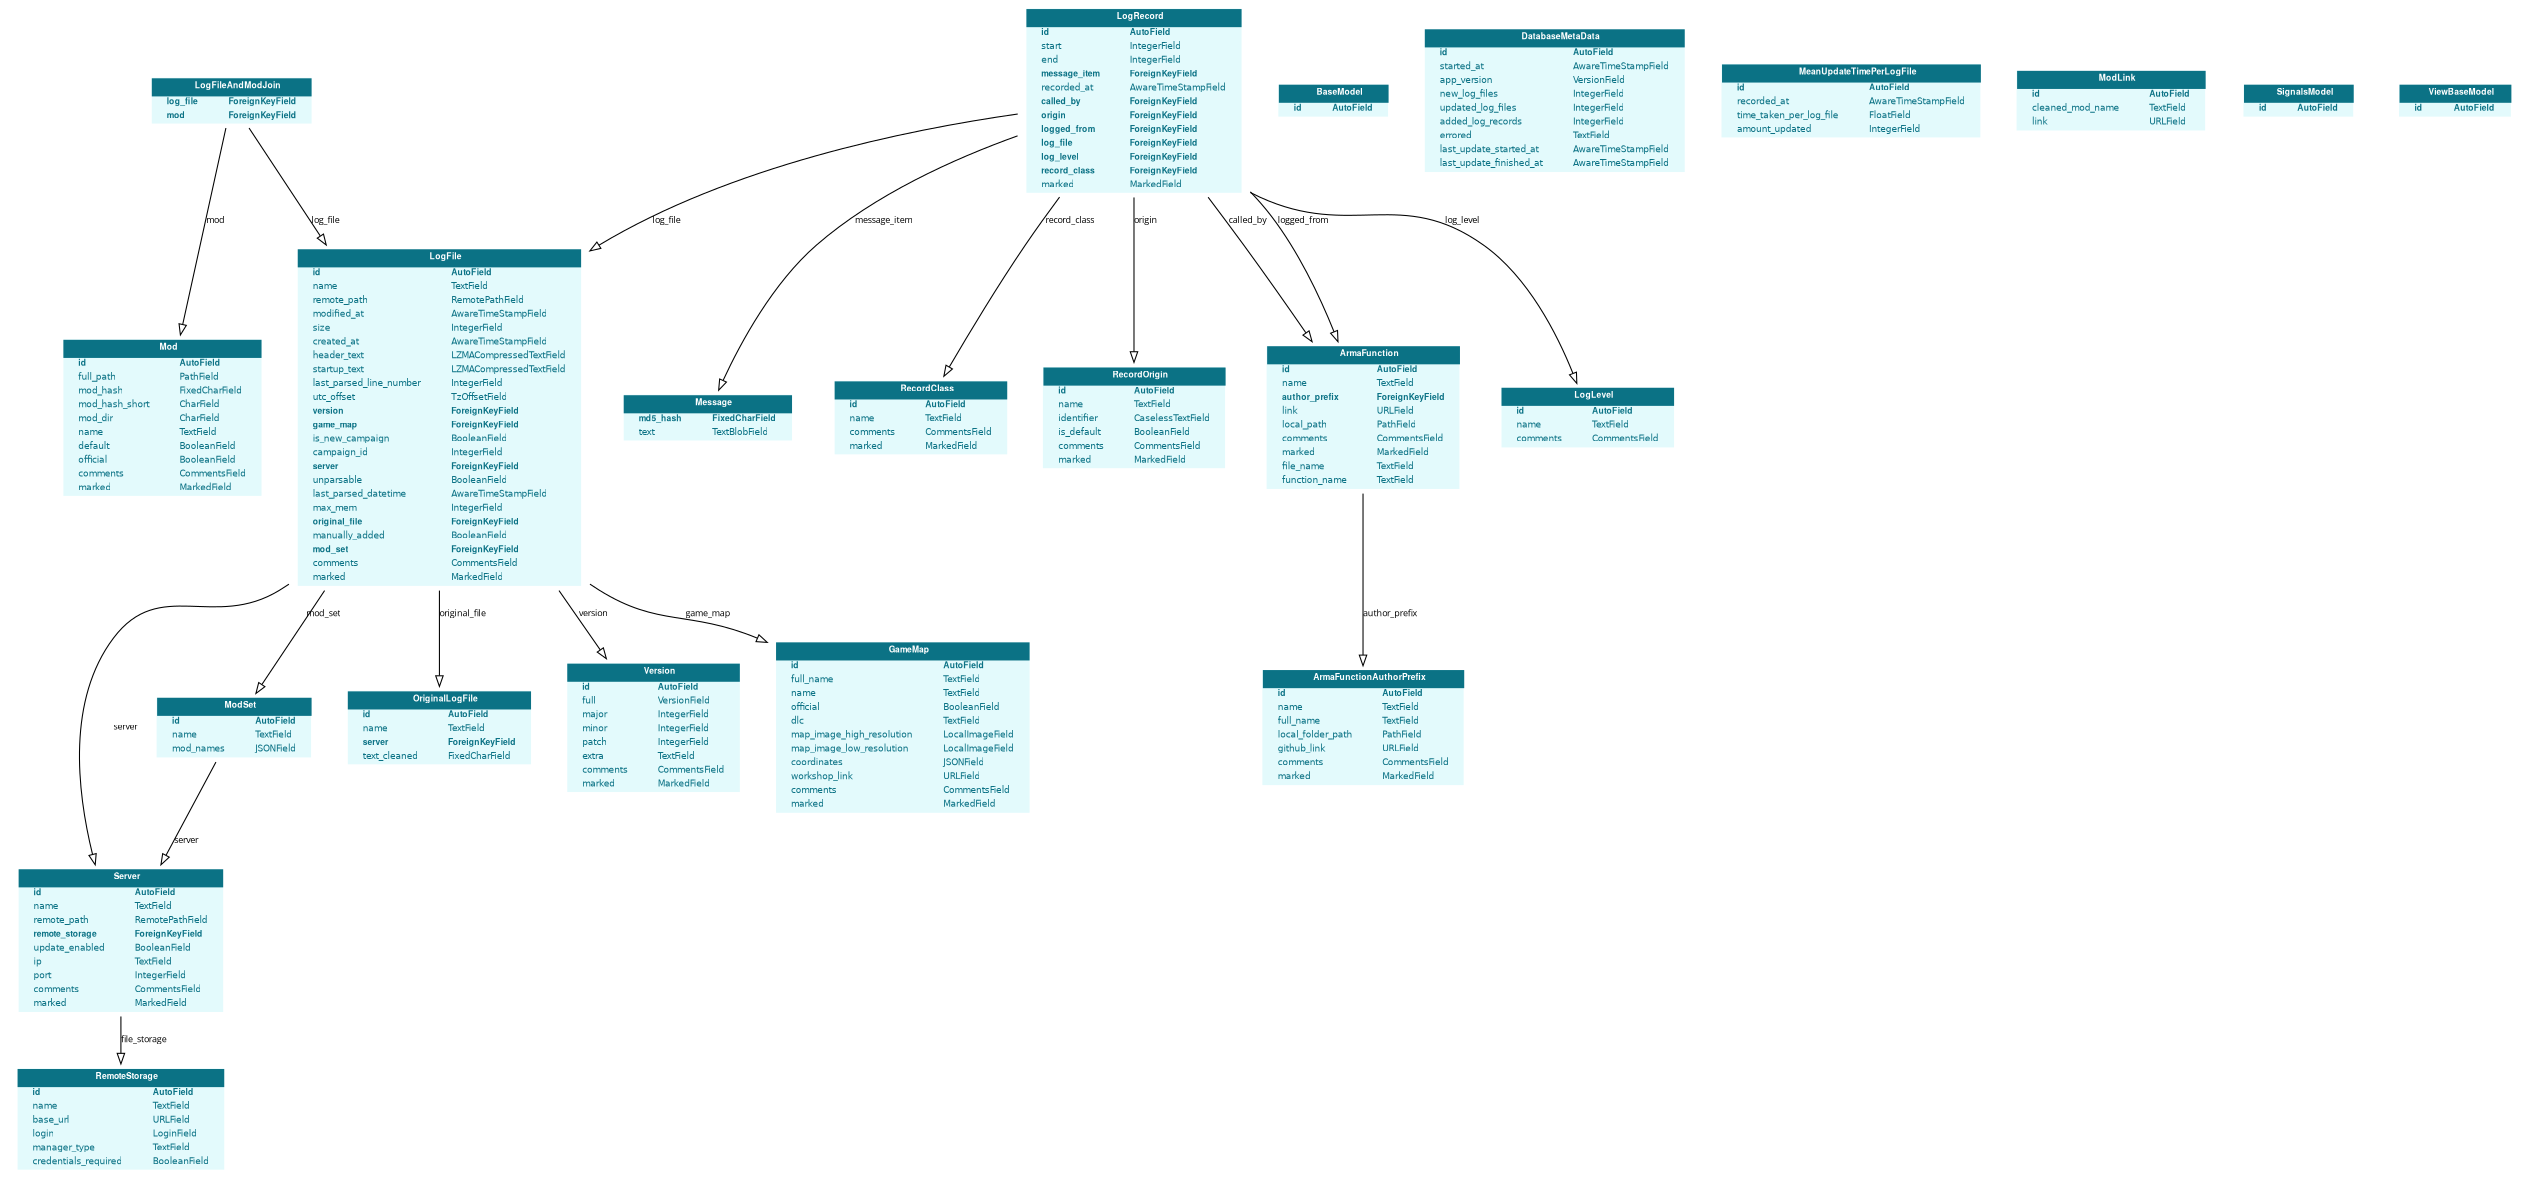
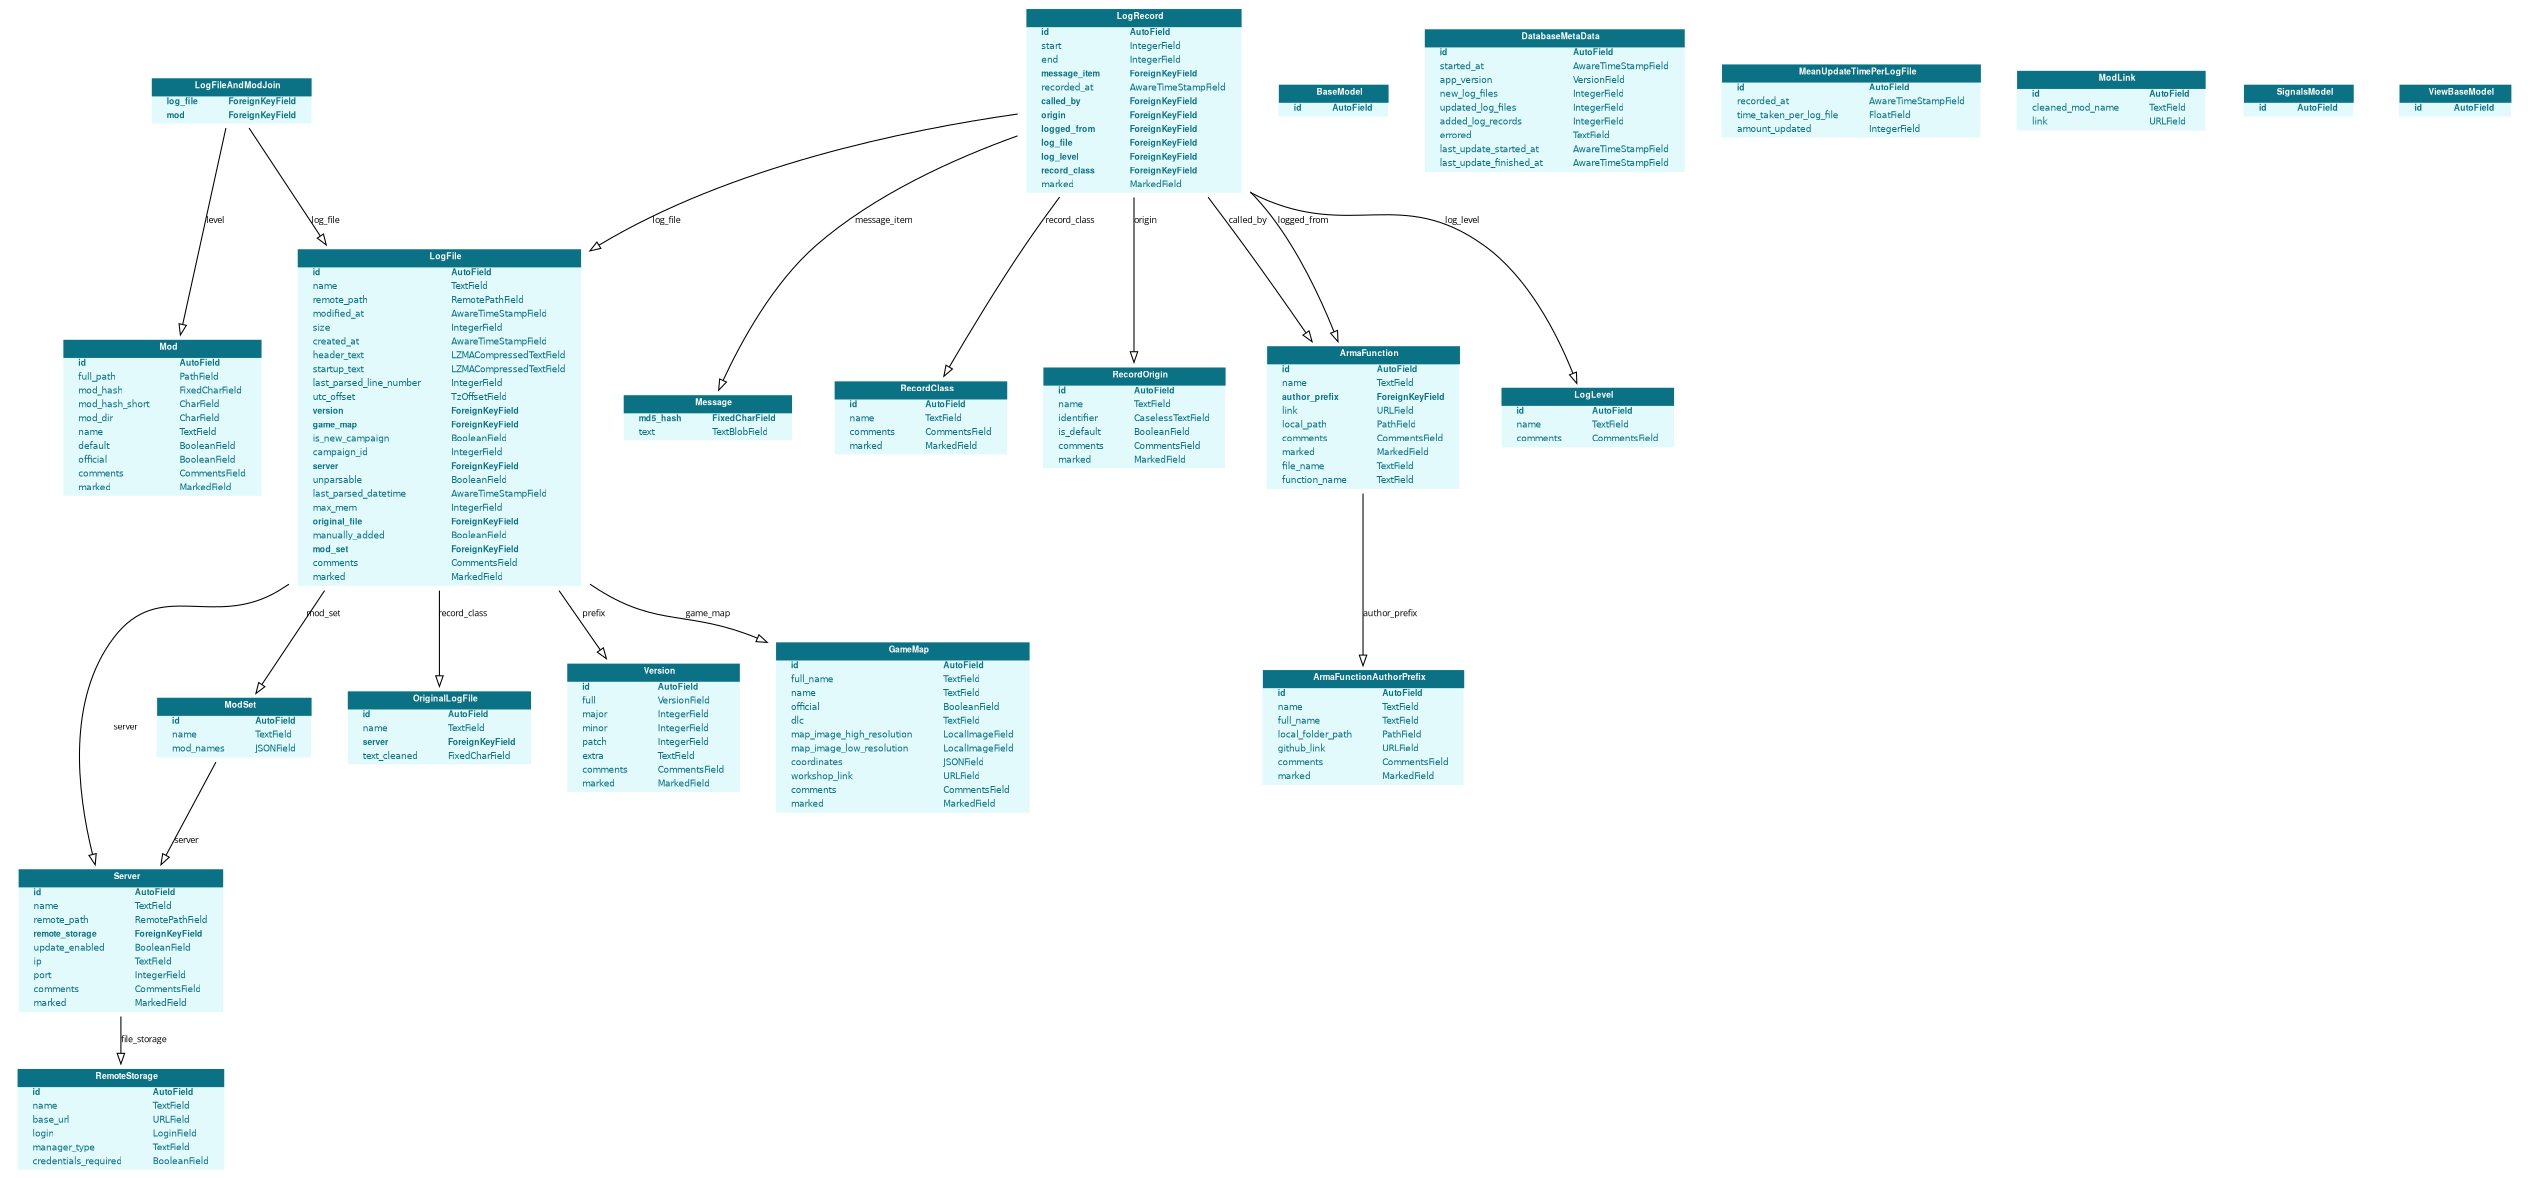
(216, 221) -> (216, 221)
(463, 614) -> (463, 614)
(594, 614) -> (594, 614)
